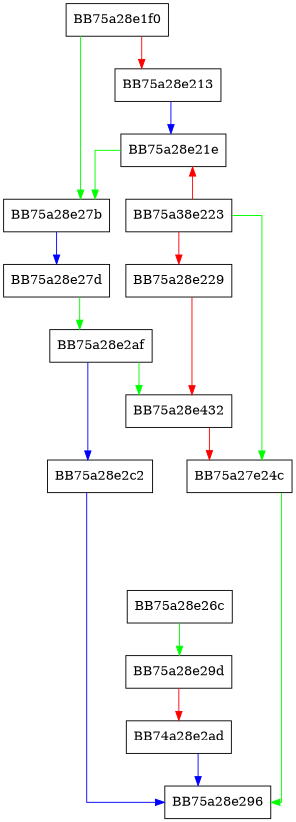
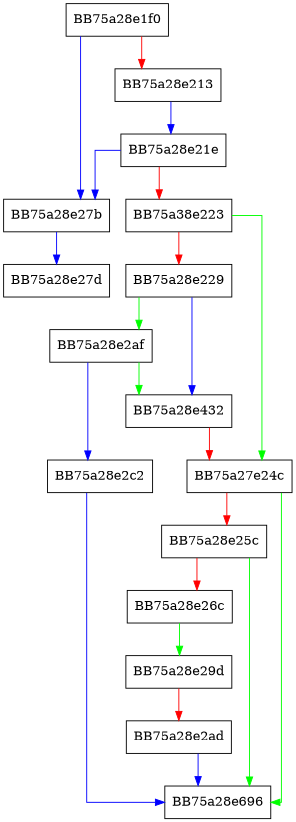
(81, 113) -> (81, 113)
(95, 157) -> (95, 157)
(193, 188) -> (159, 178)
(80, 309) -> (139, 309)
(192, 341) -> (192, 341)
none -> (214, 542)
(179, 737) -> (179, 737)
(218, 802) -> (218, 802)
